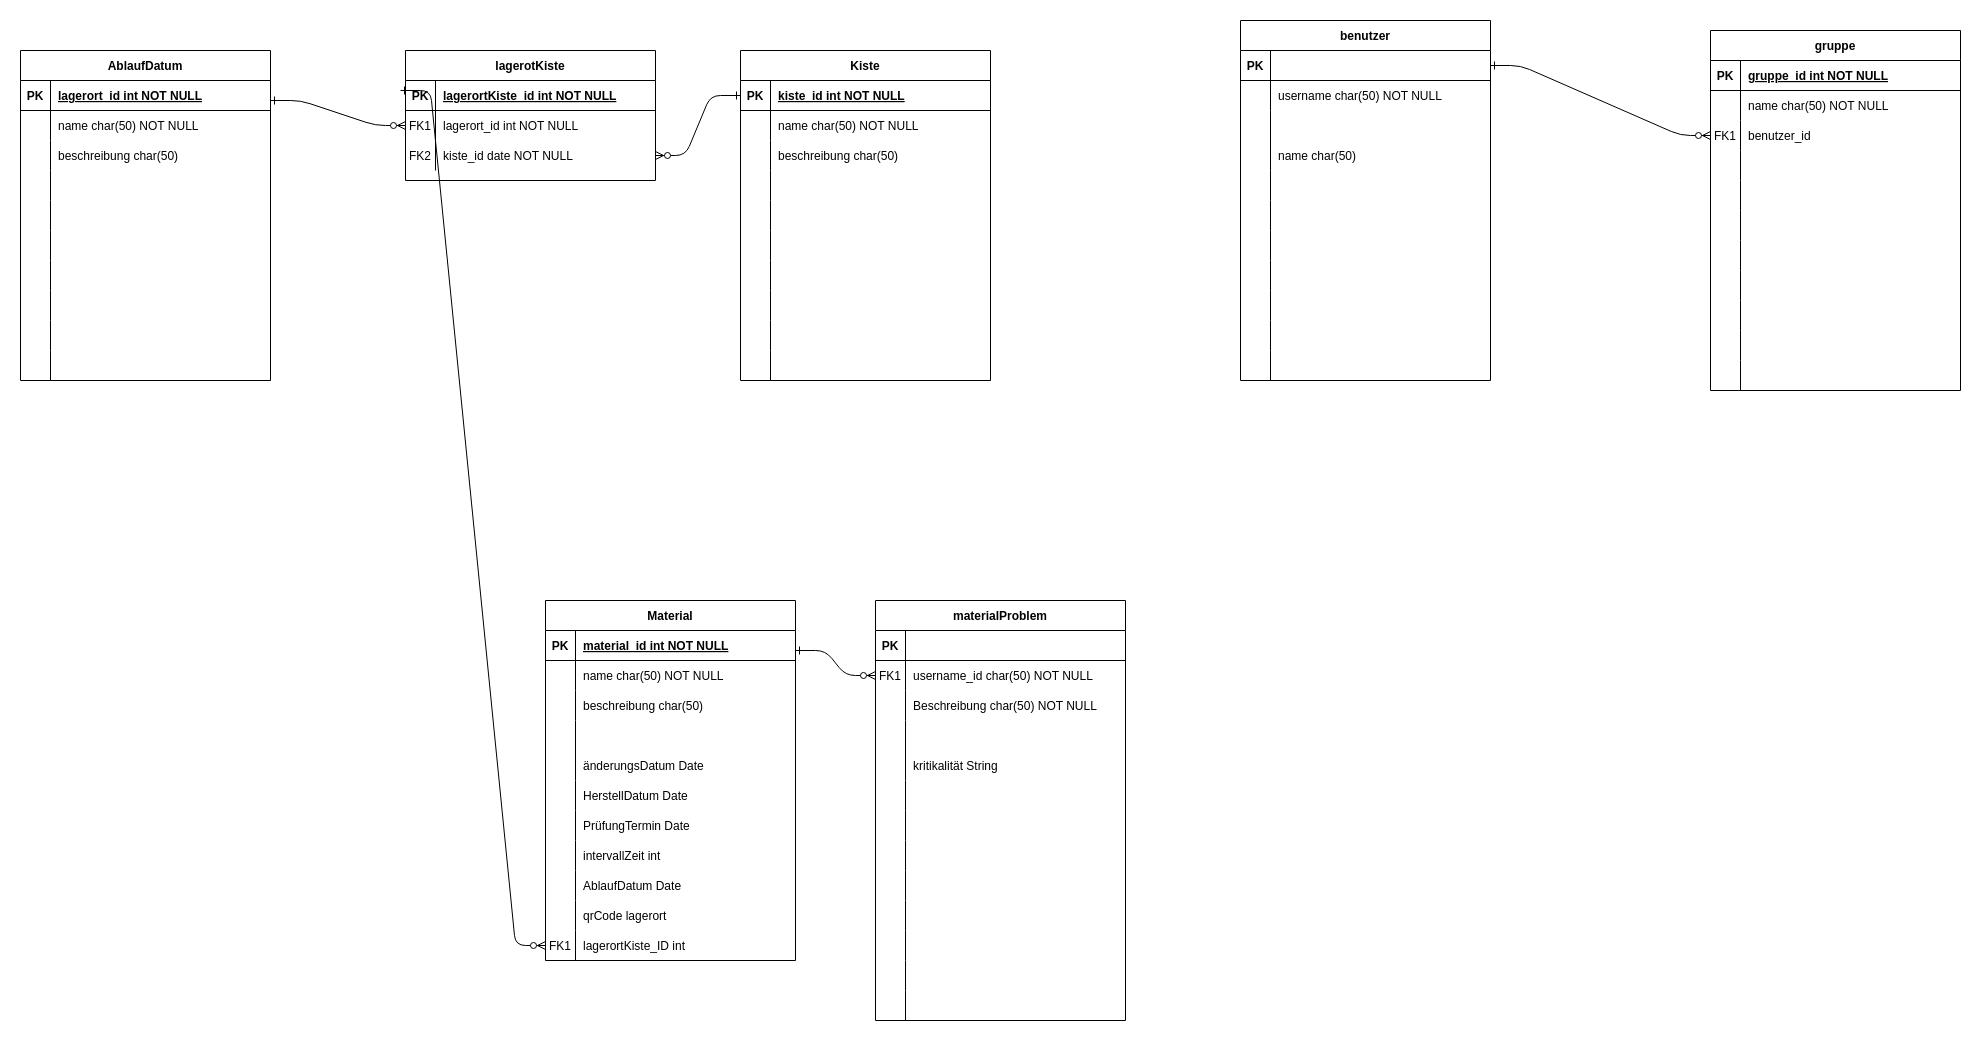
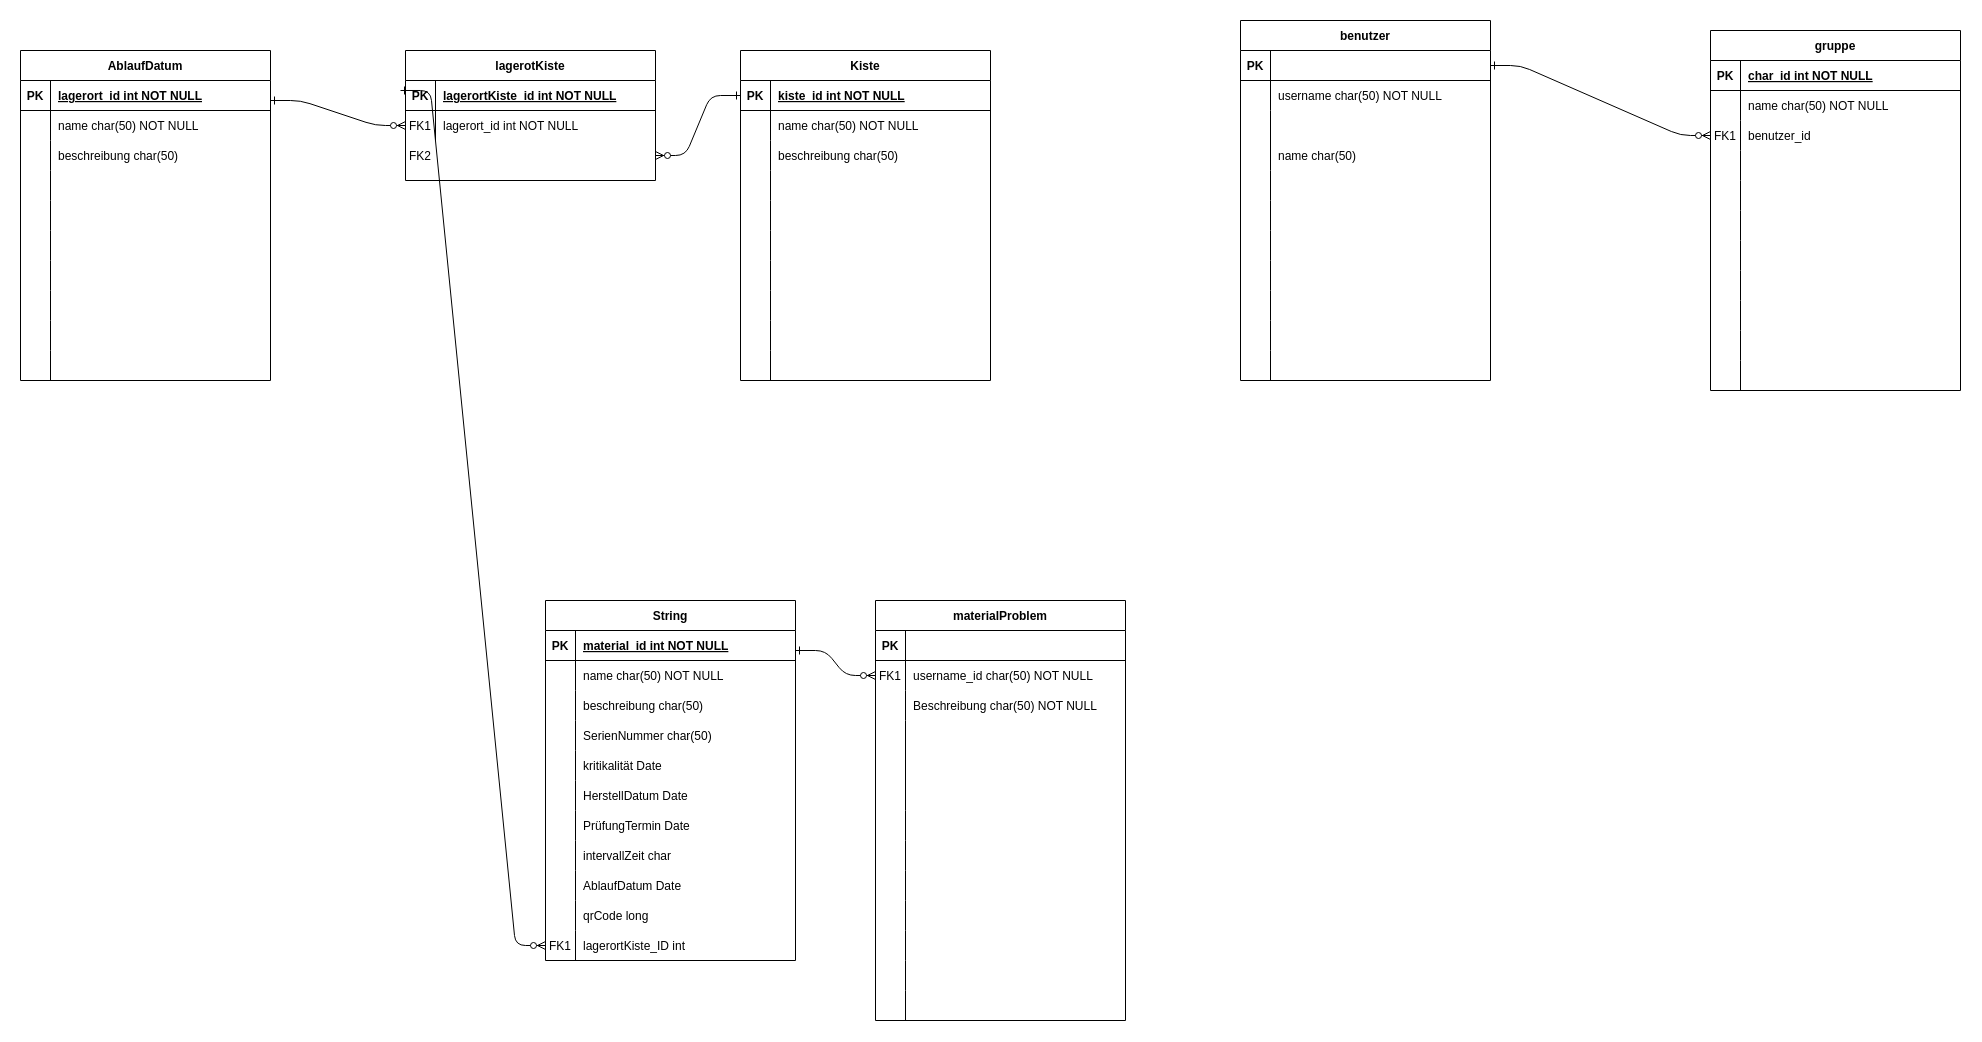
(1814, 76) -> (1807, 76)
(546, 156) -> none
(670, 616) -> (670, 616)
none -> (686, 736)
(645, 766) -> (632, 766)
(1016, 766) -> none
(631, 856) -> (636, 856)
(630, 916) -> (617, 916)
